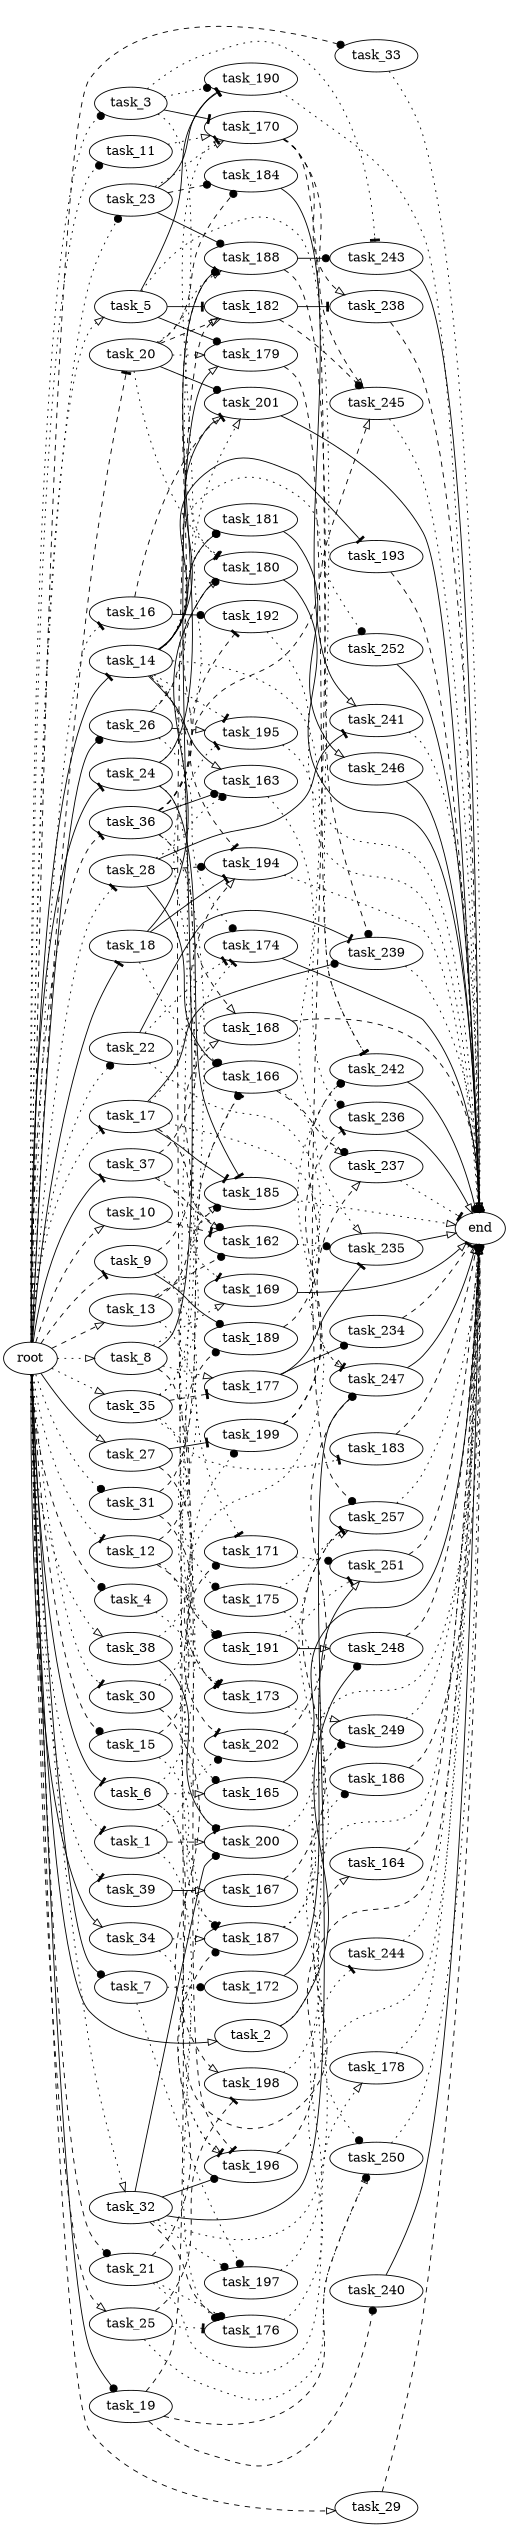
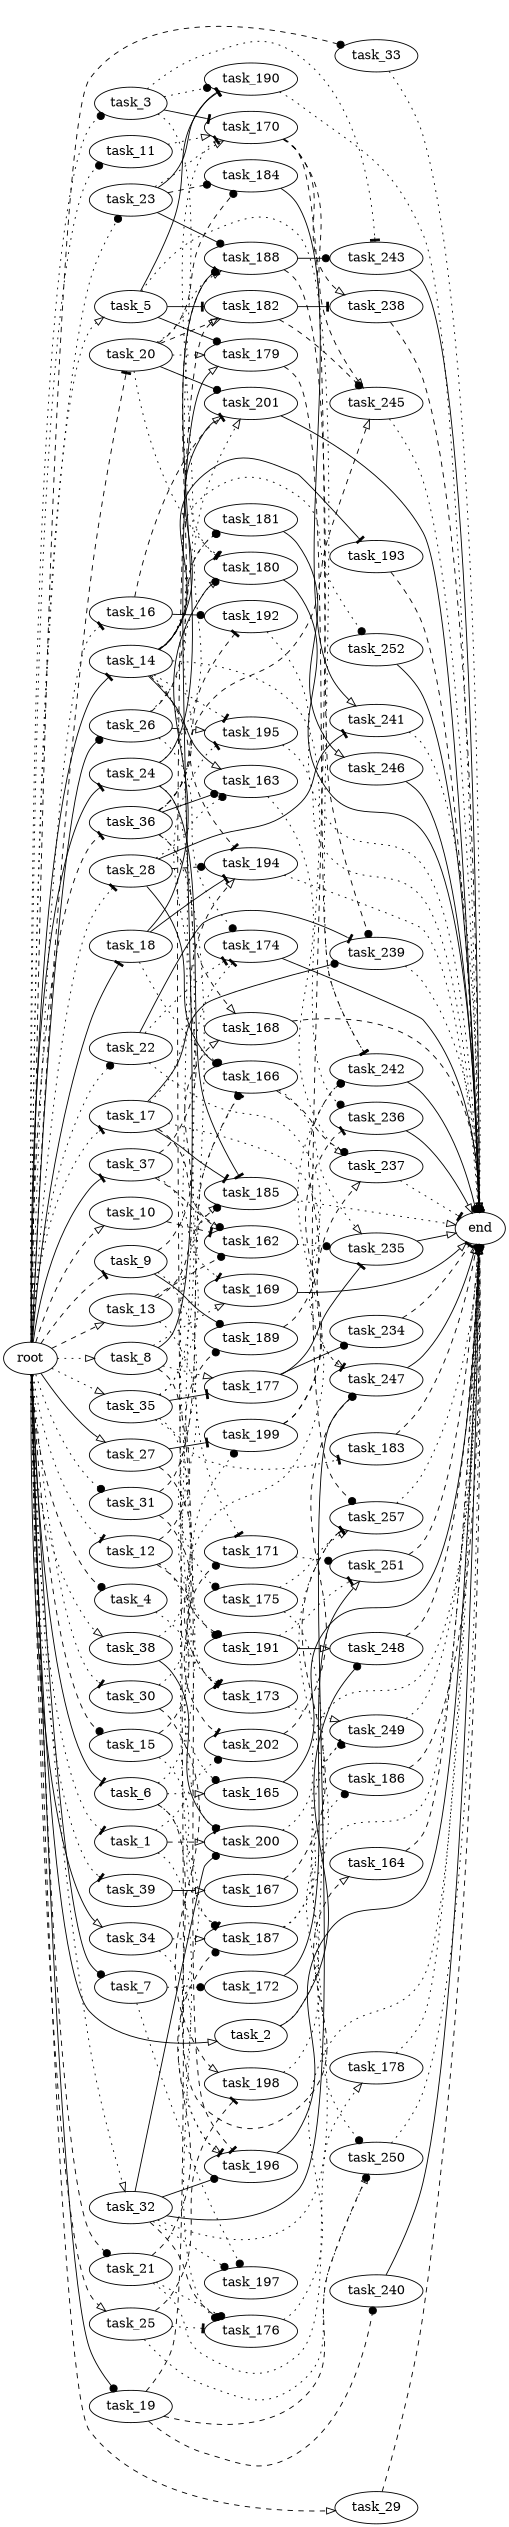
(188, 594) -> (188, 594)
(188, 699) -> (188, 699)
(187, 1398) -> (187, 1398)
(431, 1865) -> (445, 1792)
(376, 1954) -> none
